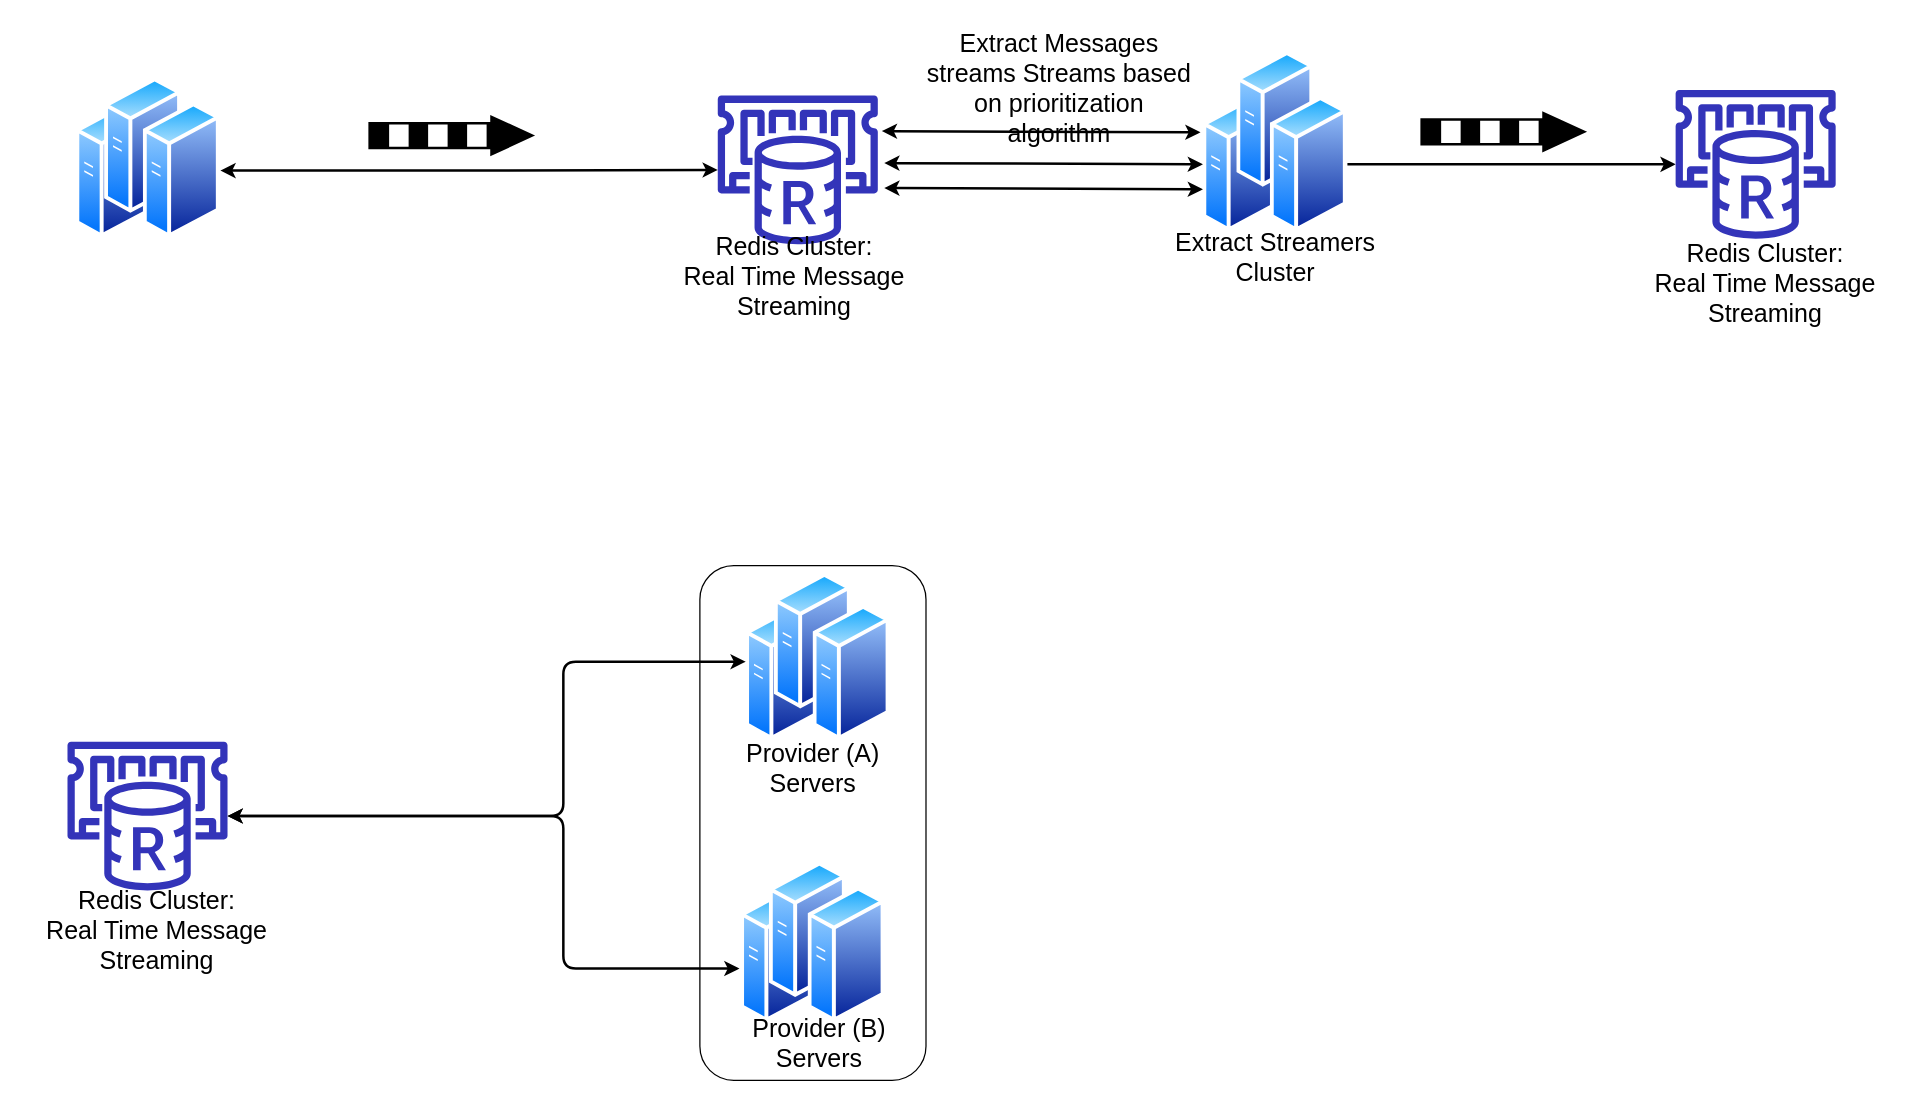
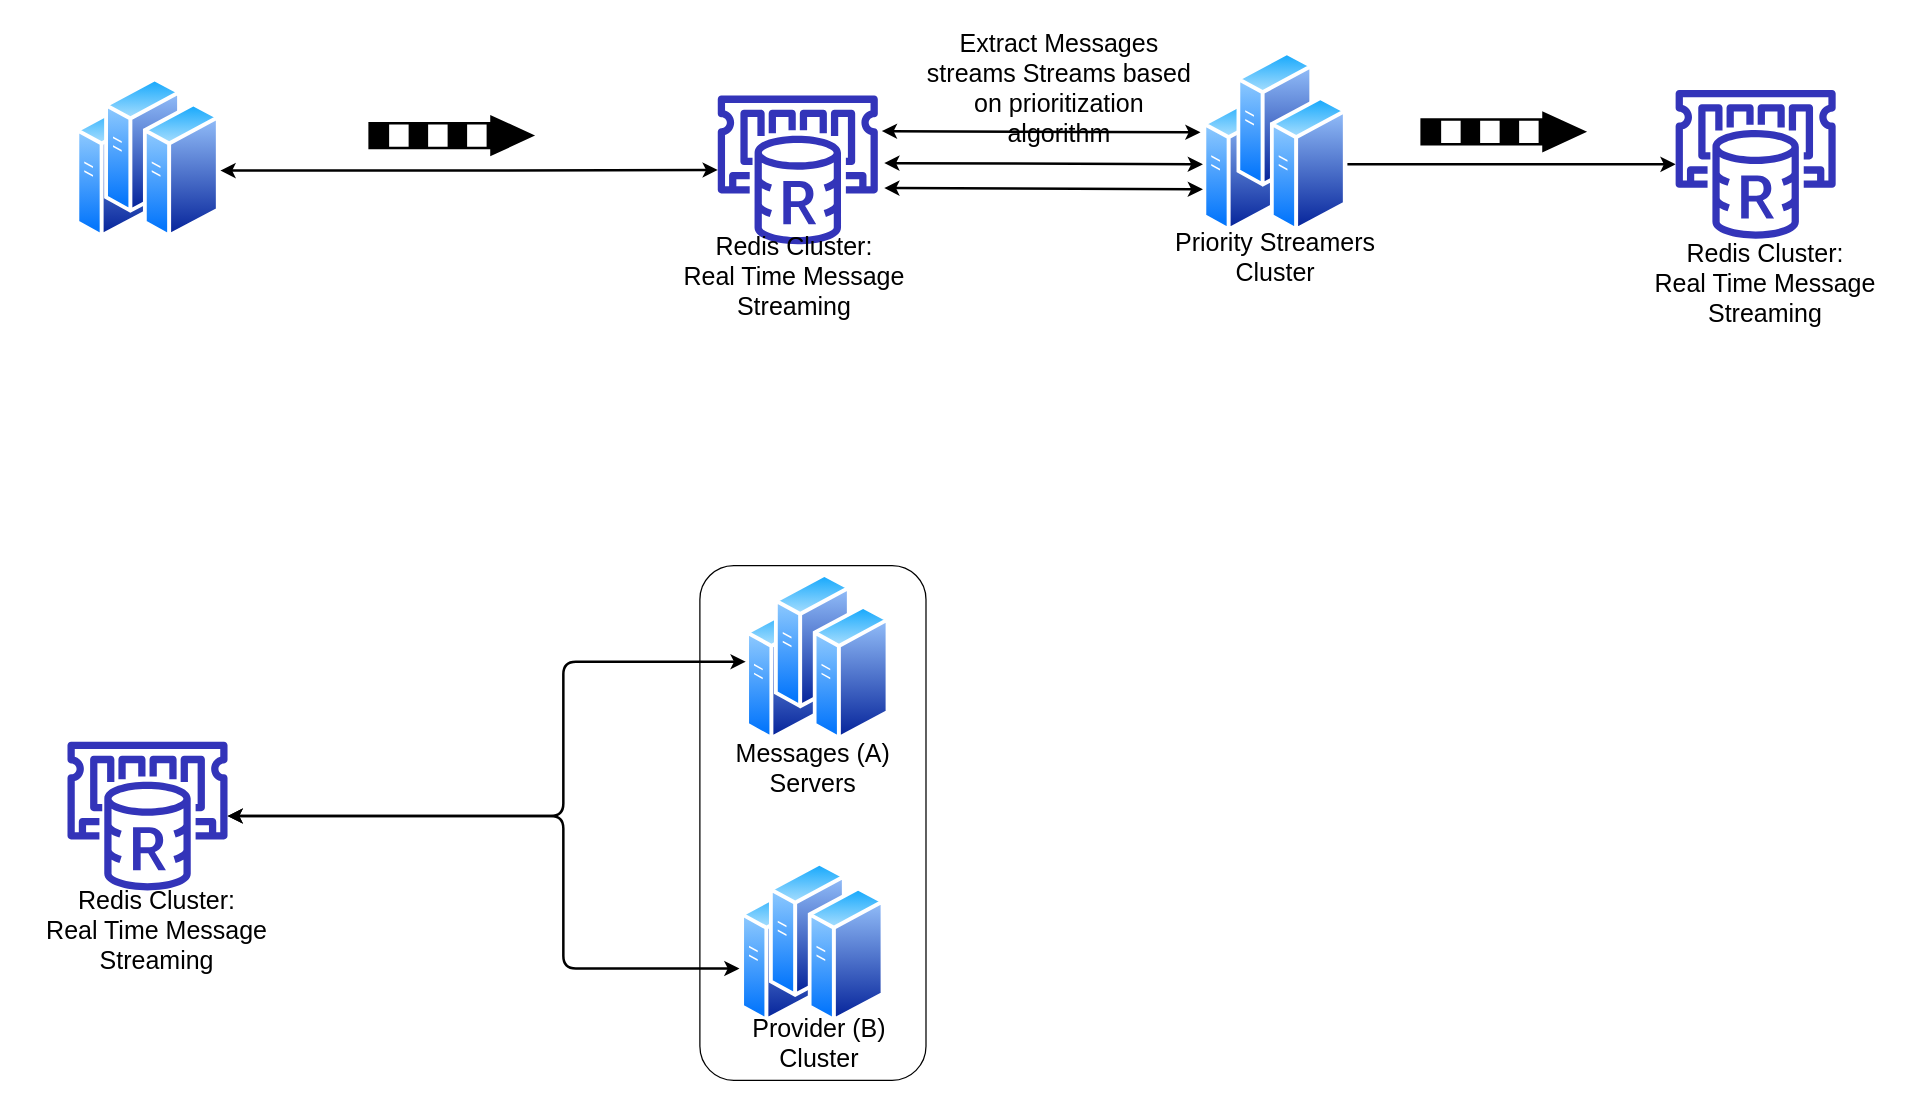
(1276, 257) -> (1276, 257)
(813, 768) -> (813, 768)
(819, 1043) -> (819, 1043)
